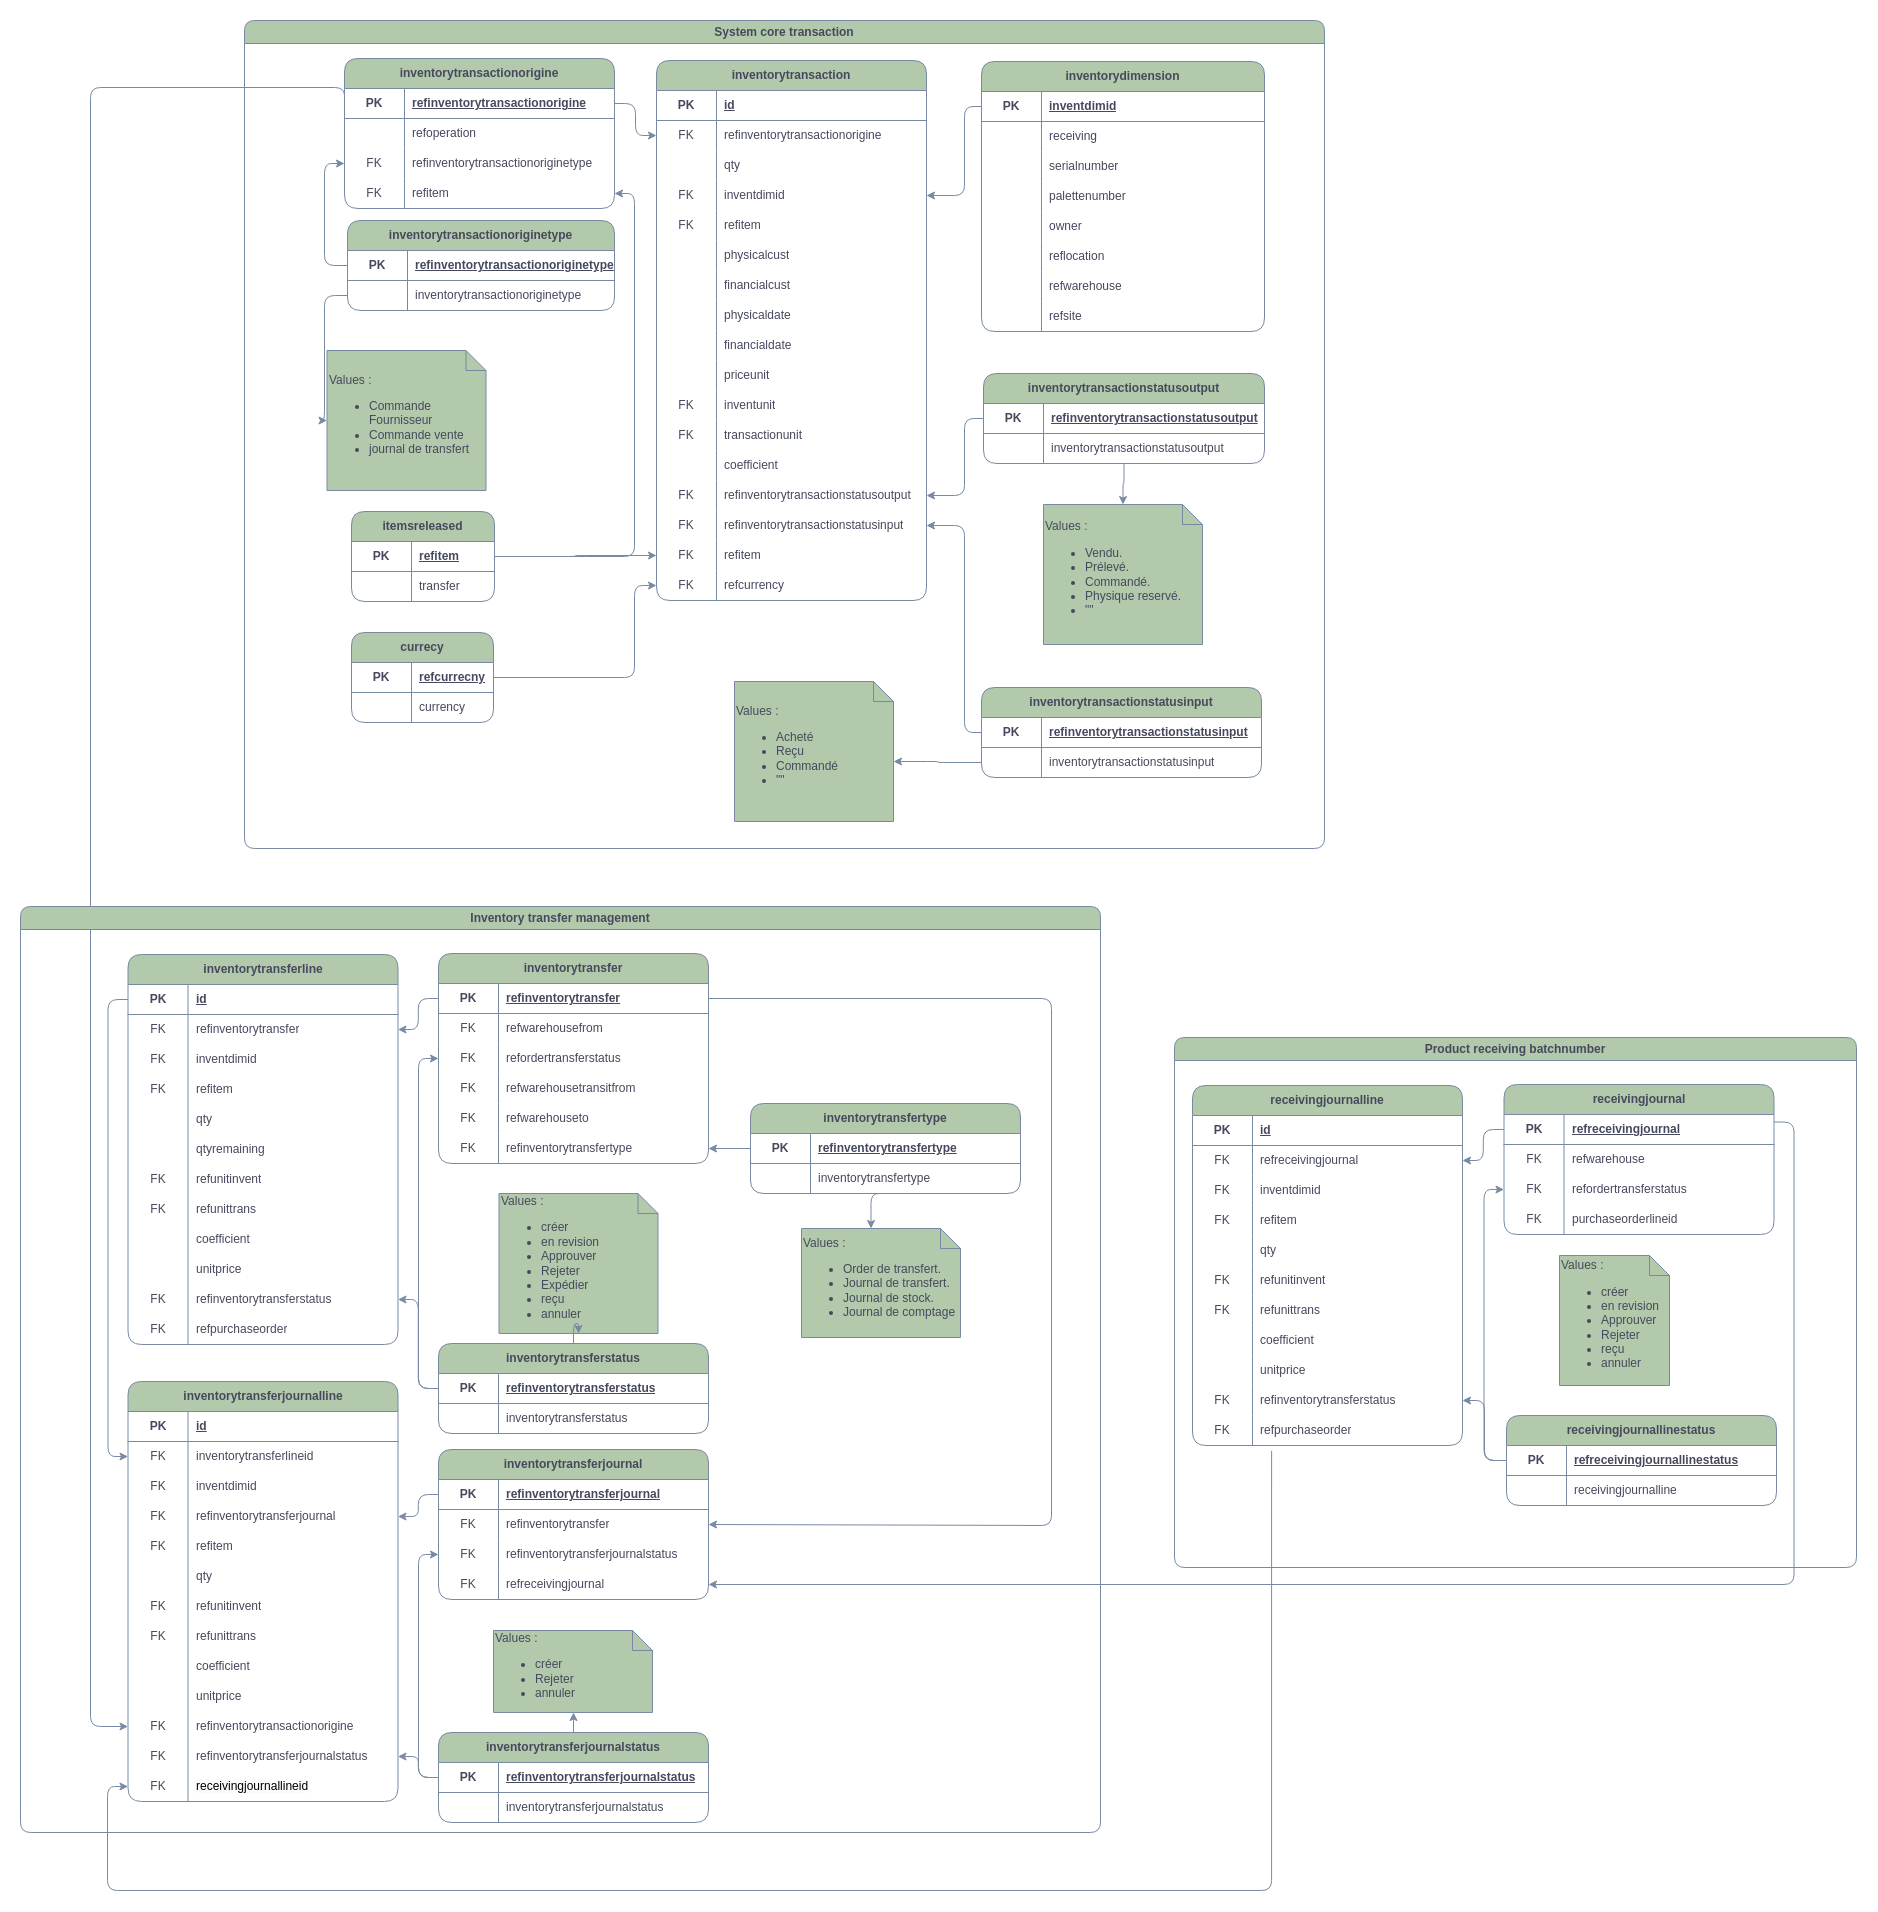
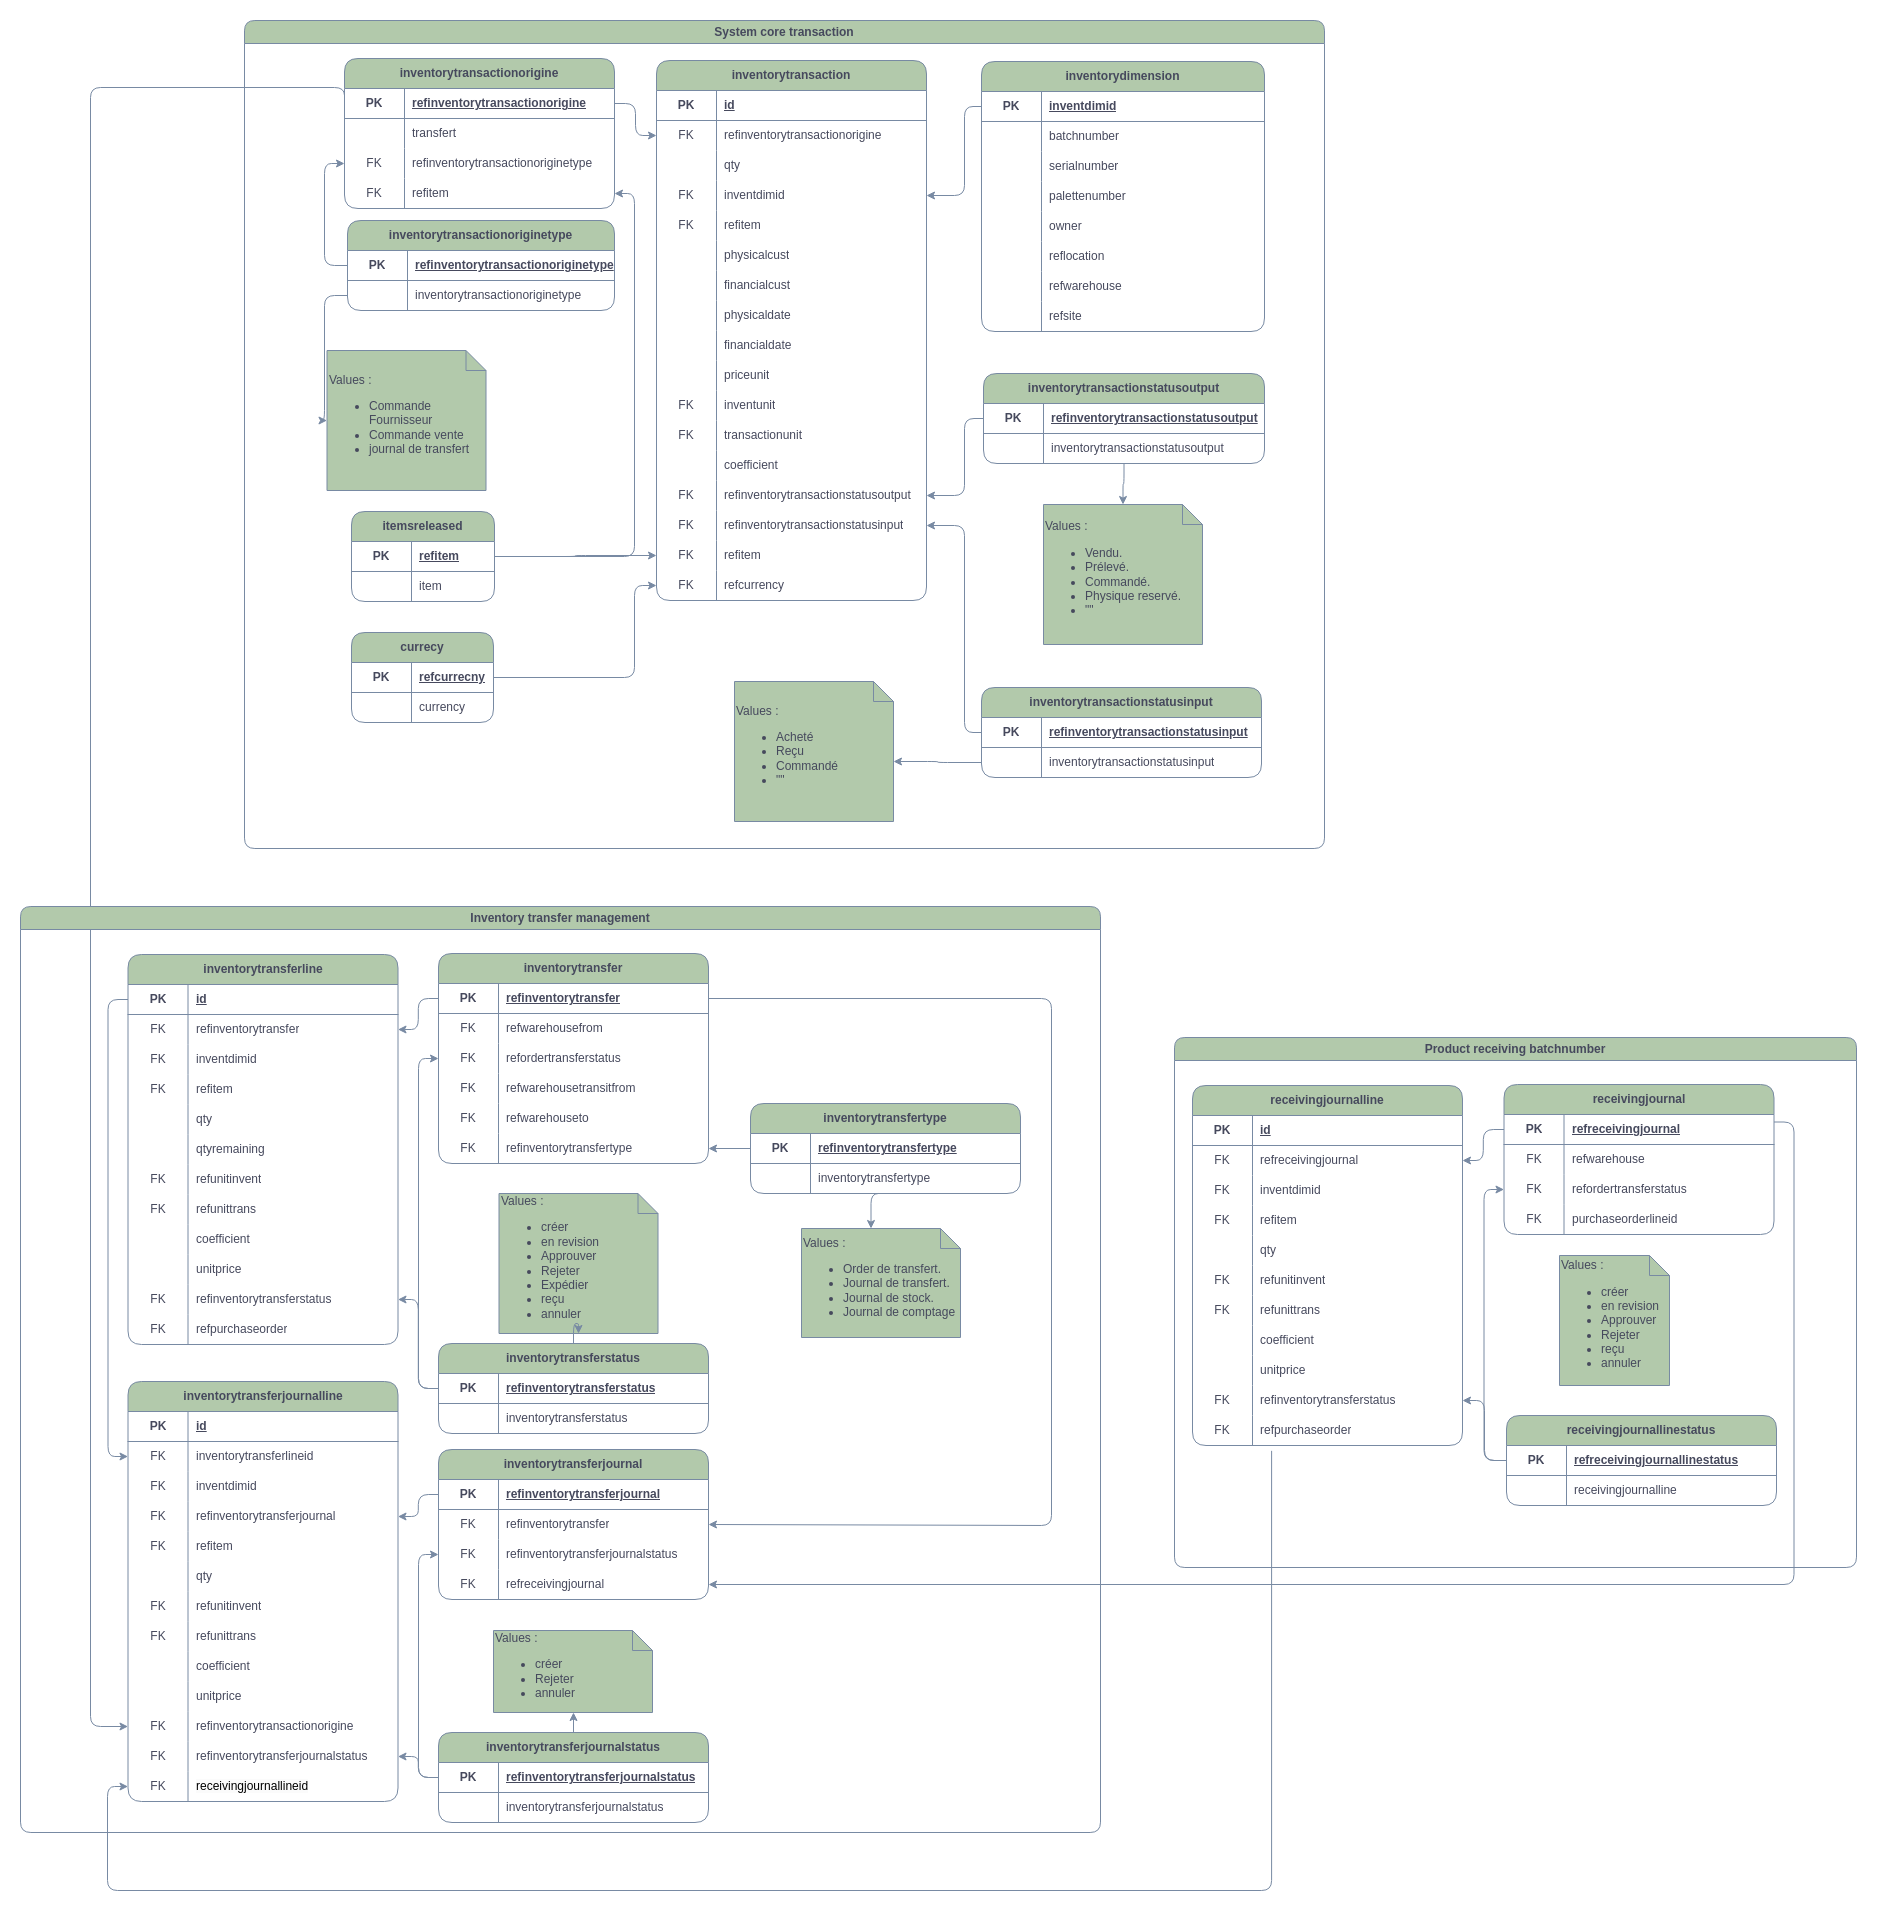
(451, 134) -> (443, 134)
(1077, 137) -> (1086, 137)
(446, 587) -> (431, 587)
